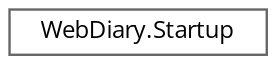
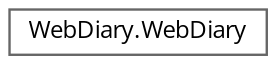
(138, 32) -> (138, 32)
